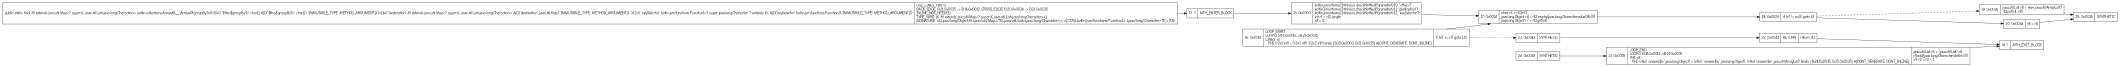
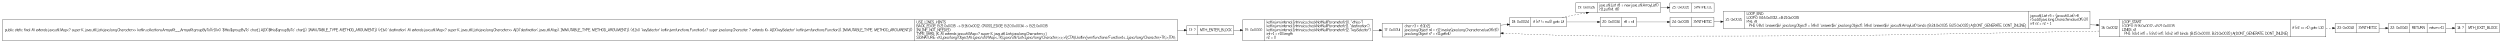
(2055, 21) -> (1652, 22)
(1467, 27) -> (1801, 36)
(1983, 47) -> (2093, 25)
(1941, 56) -> (2059, 20)
